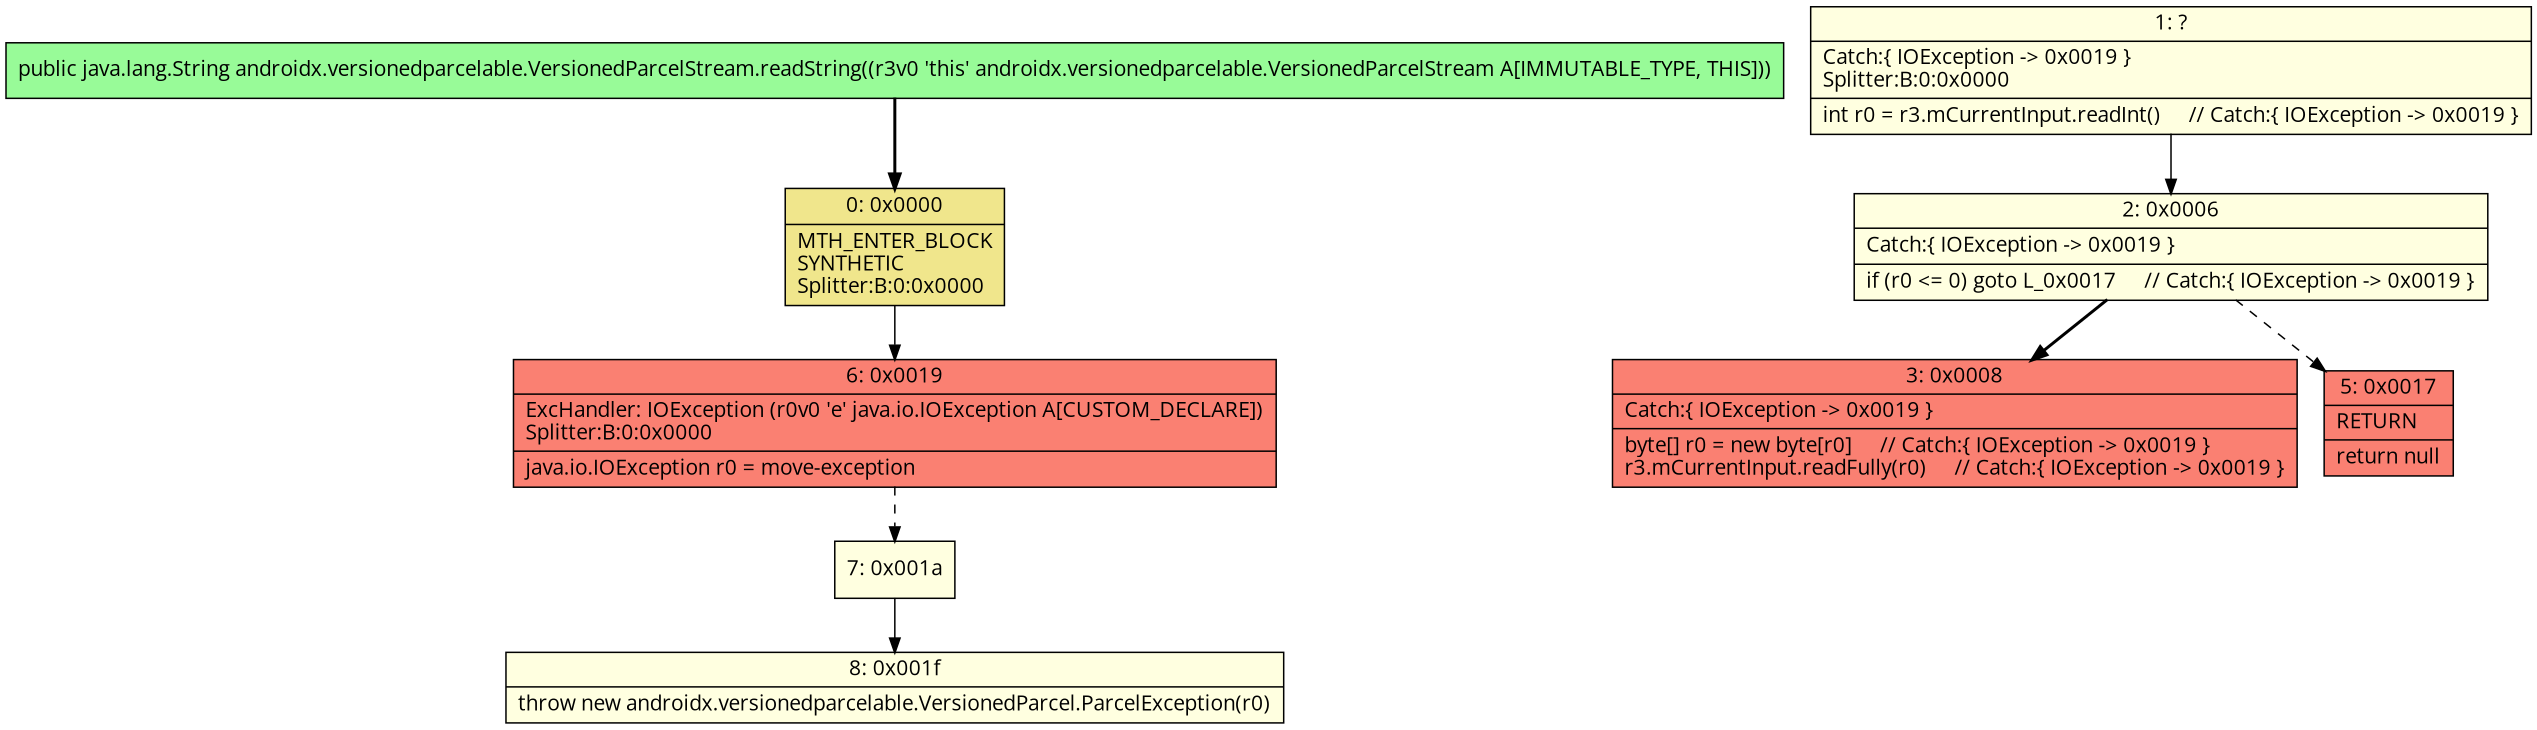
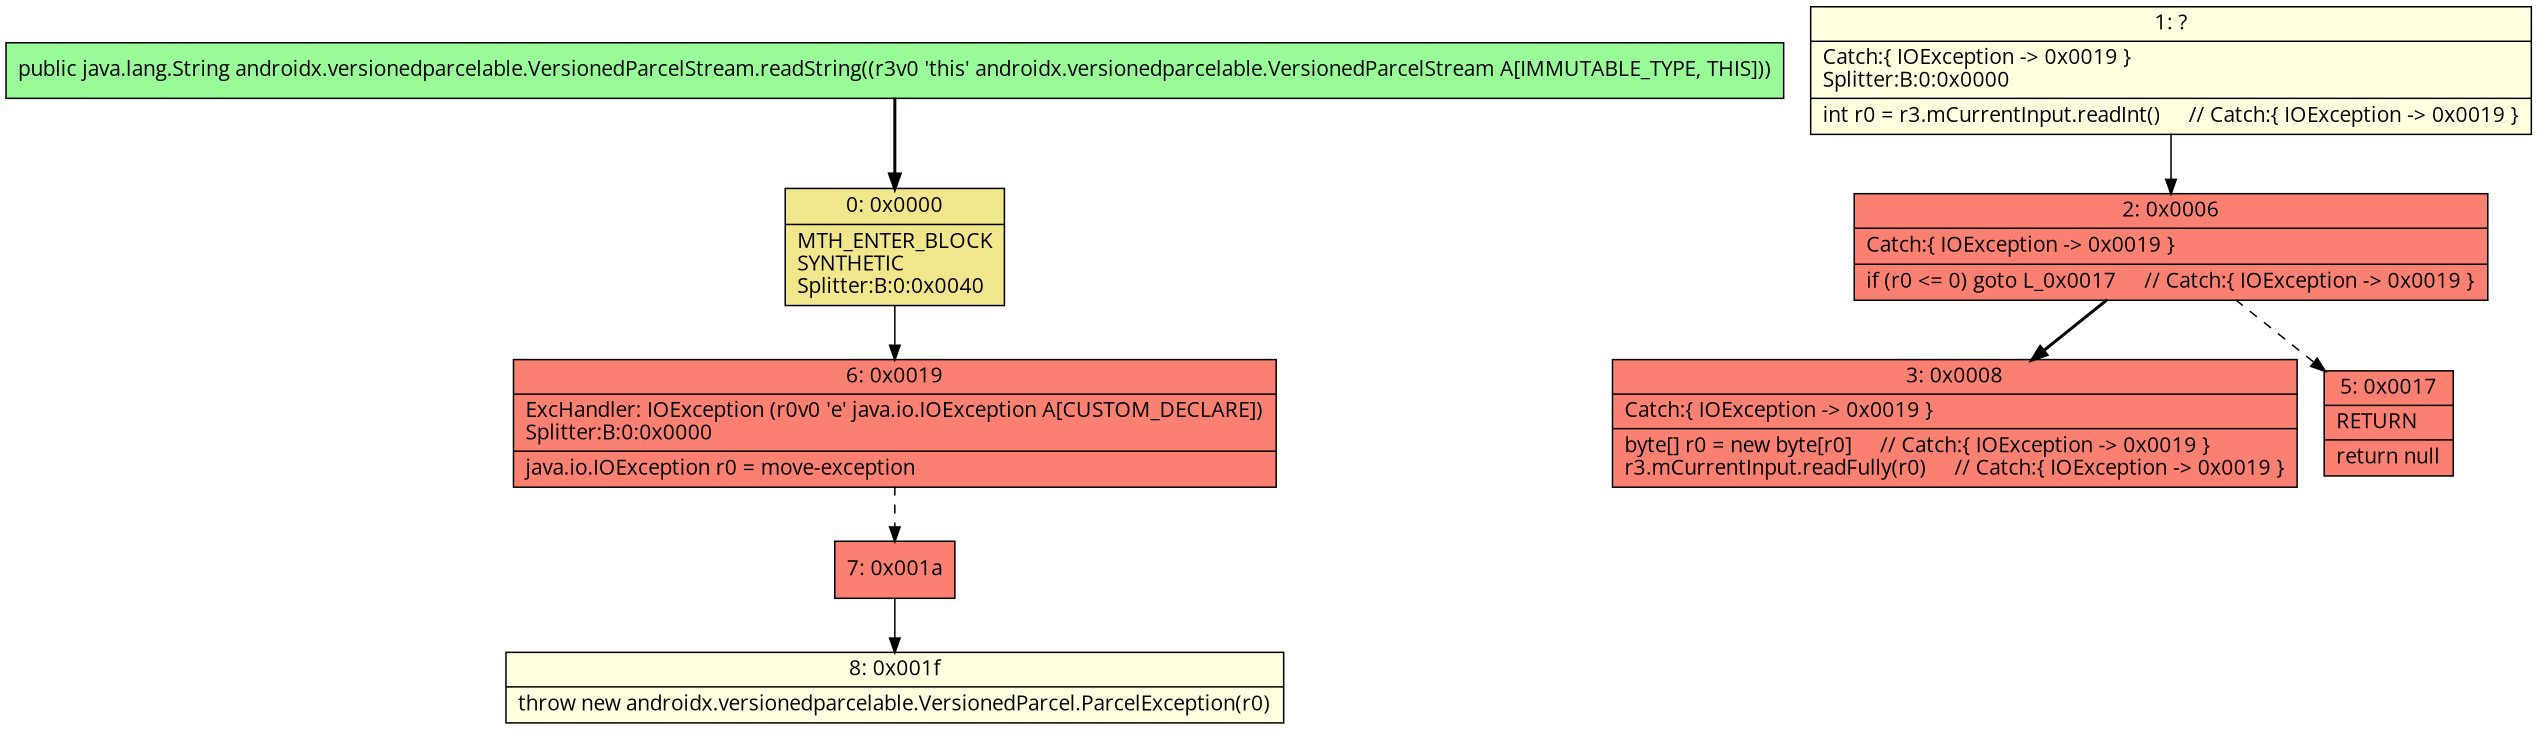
(2171, 247) -> (2171, 247)
(891, 287) -> (891, 287)
(895, 570) -> (895, 570)
